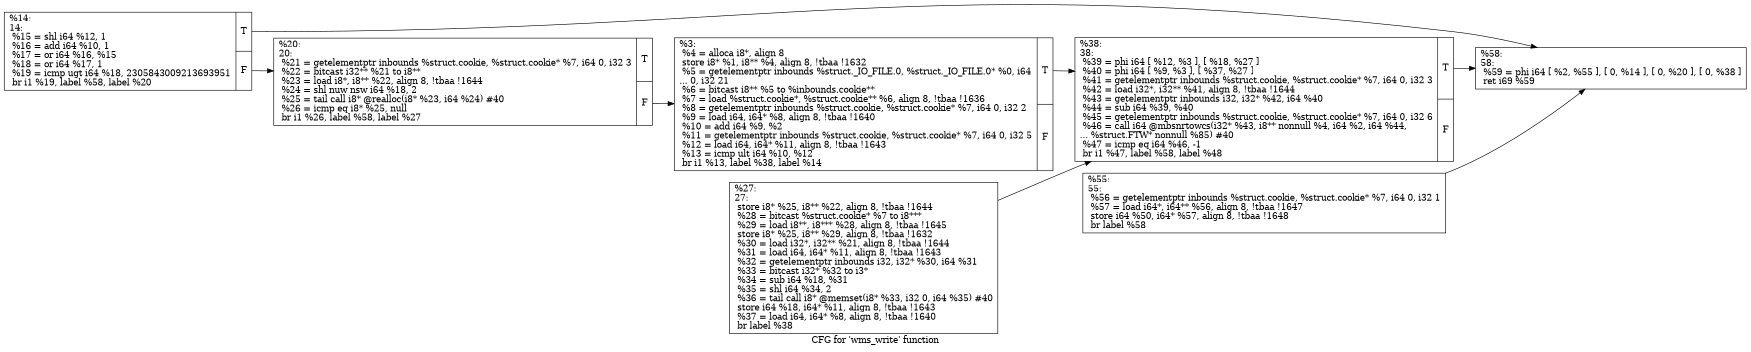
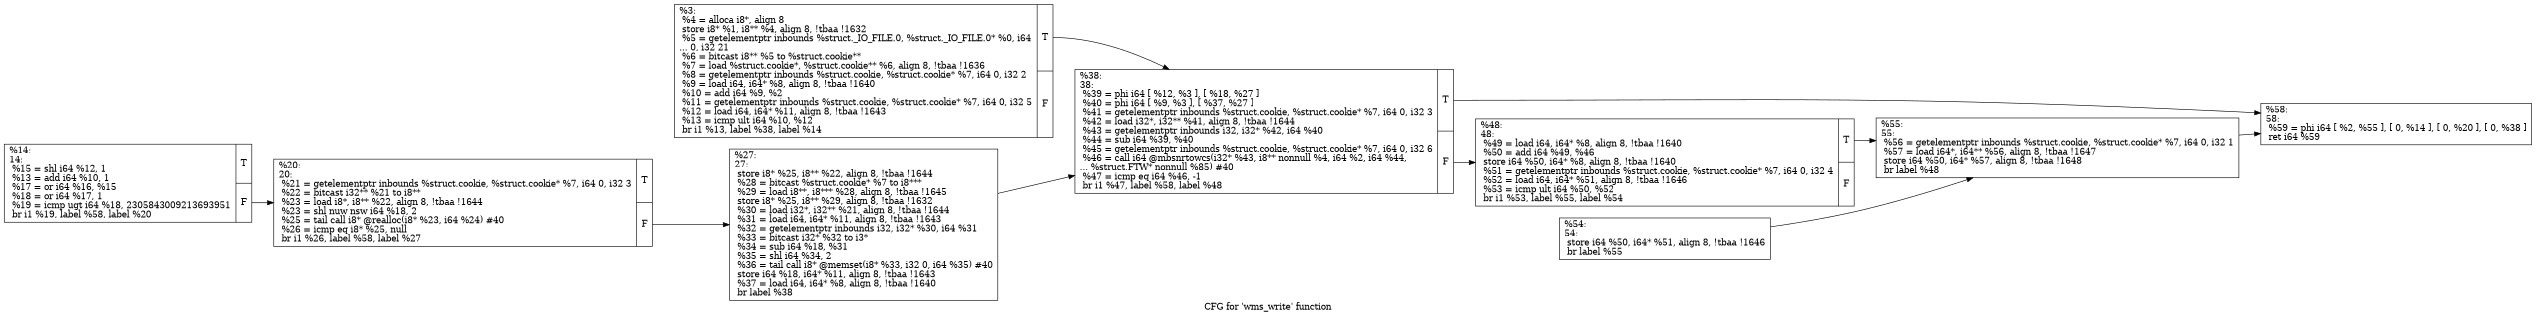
(892, 8) -> none
(59, 46) -> (59, 178)
(1508, 82) -> (2293, 137)
(777, 90) -> (770, 57)
(348, 91) -> (348, 212)
(660, 104) -> (688, 225)
none -> (1665, 162)
(1117, 226) -> (1910, 170)
none -> (1665, 239)
